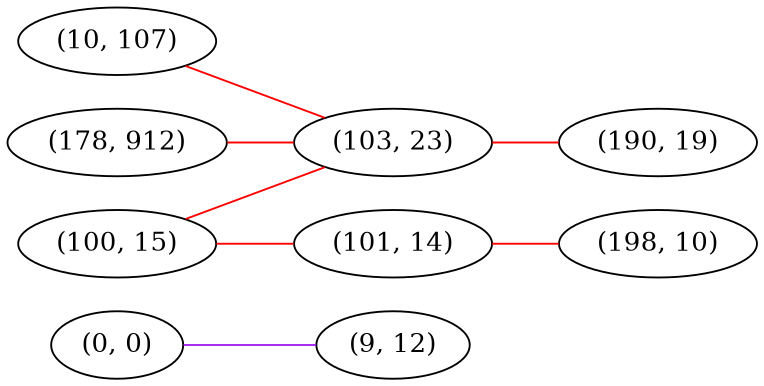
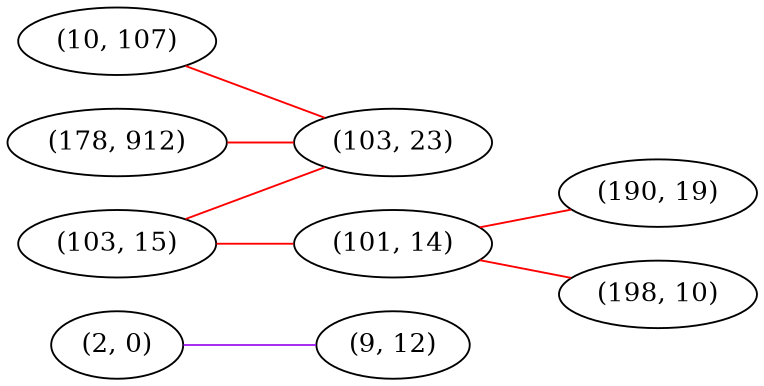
(525, 142) -> (525, 218)
(117, 244) -> (117, 244)
(117, 345) -> (117, 345)
